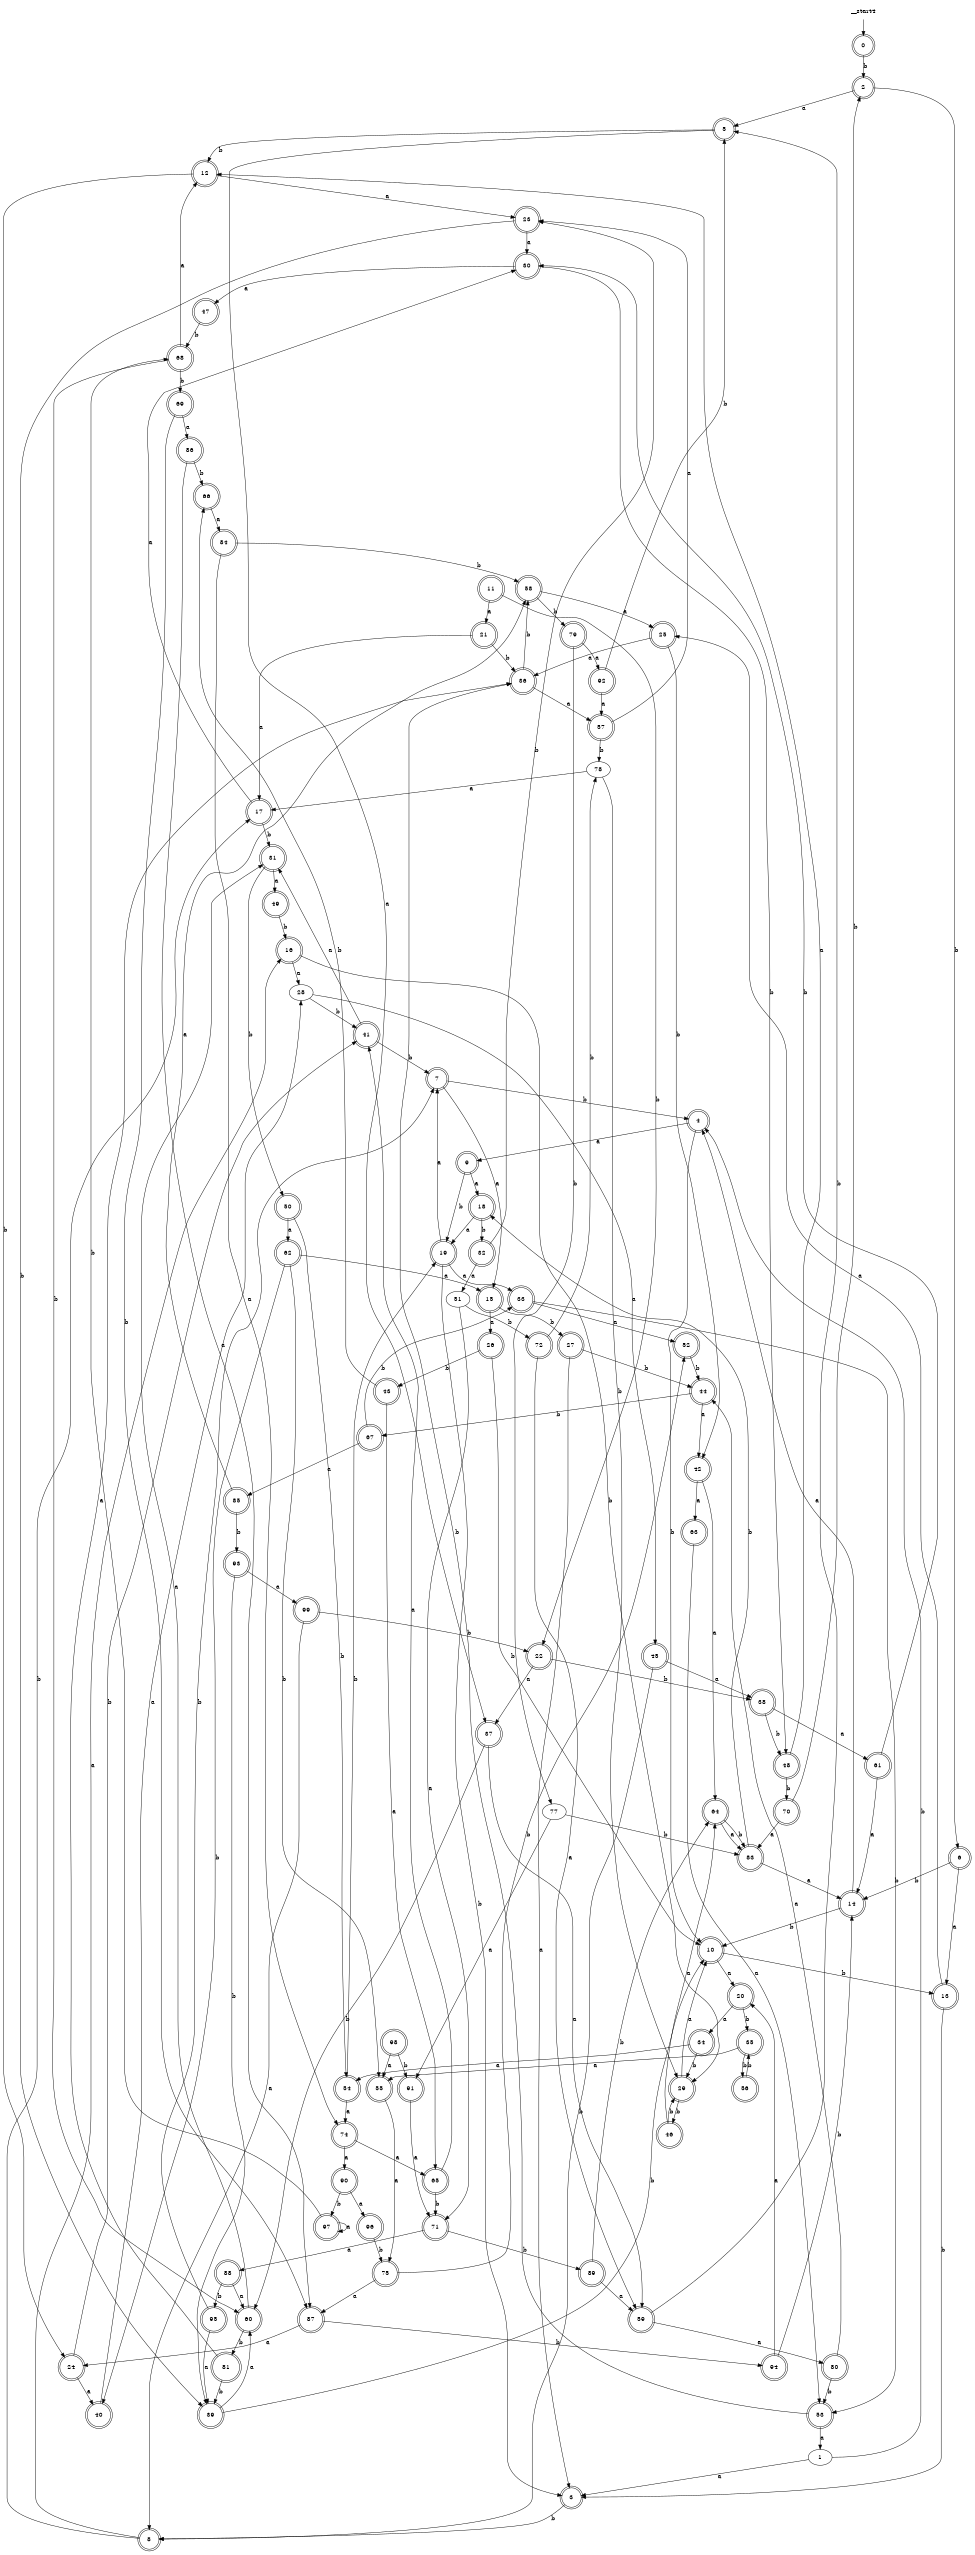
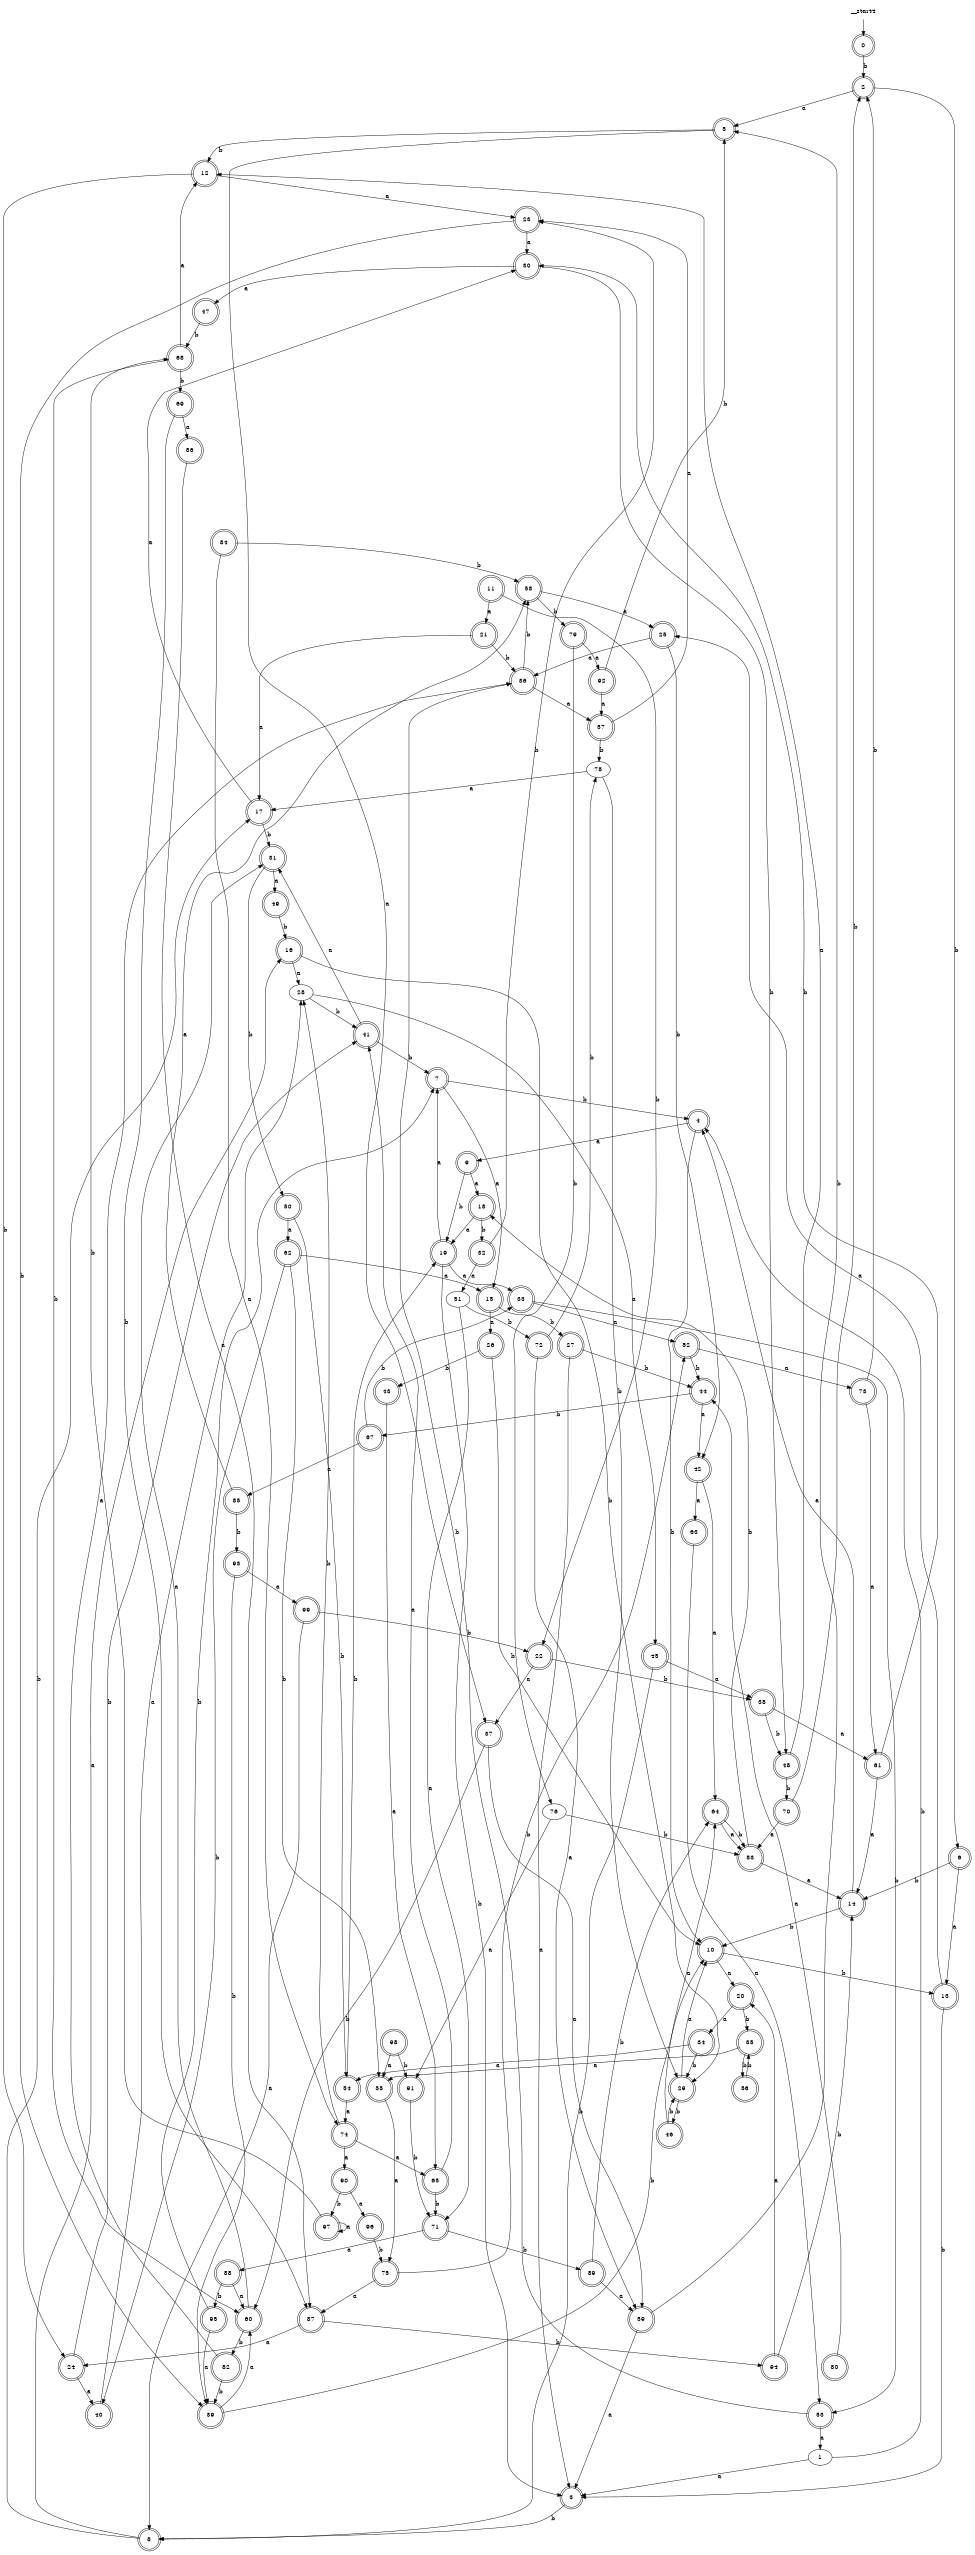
(207, 497) -> none
none -> (863, 1392)
none -> (326, 1565)
(554, 1812) -> (554, 1812)
(416, 2158) -> (416, 2158)
(736, 2341) -> (607, 2407)
(226, 2367) -> (226, 2367)
(828, 2389) -> none
